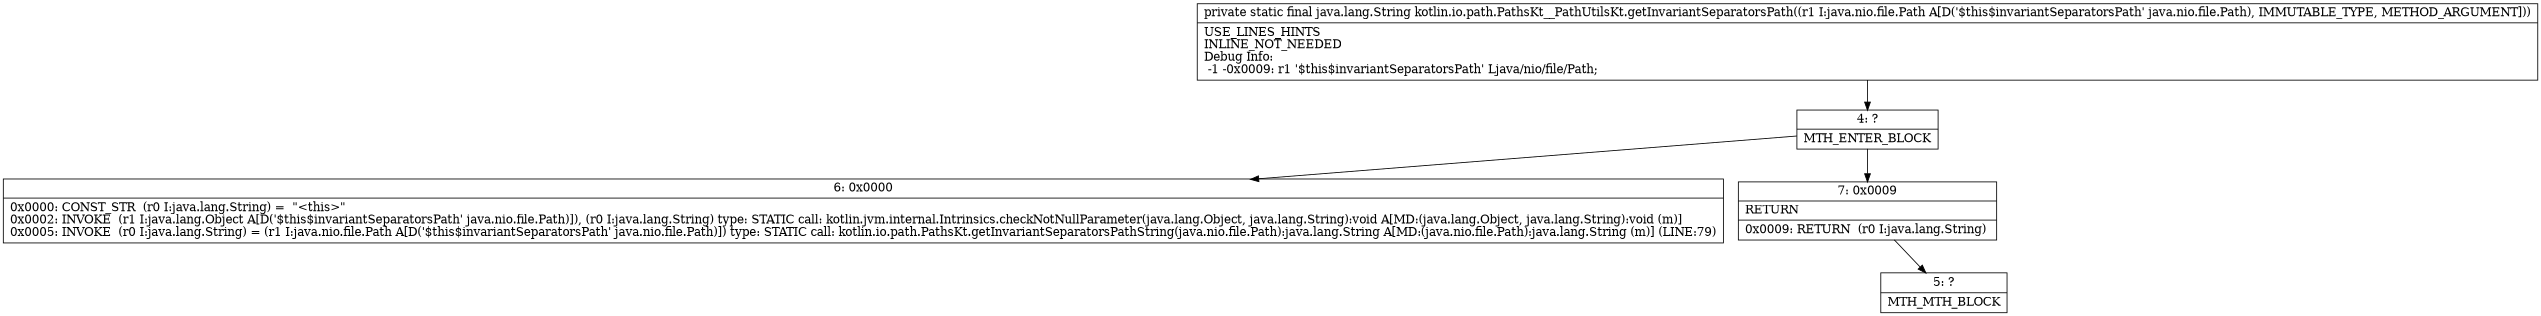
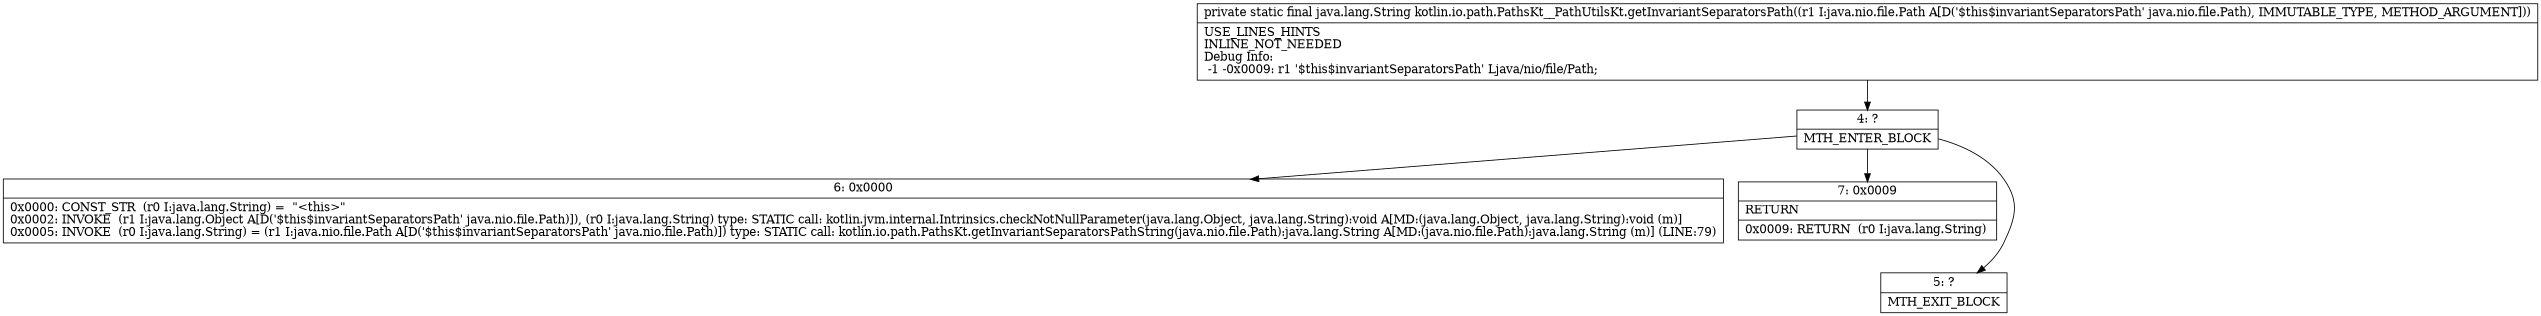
(1907, 253) -> (2009, 188)
(1944, 302) -> (1944, 302)
